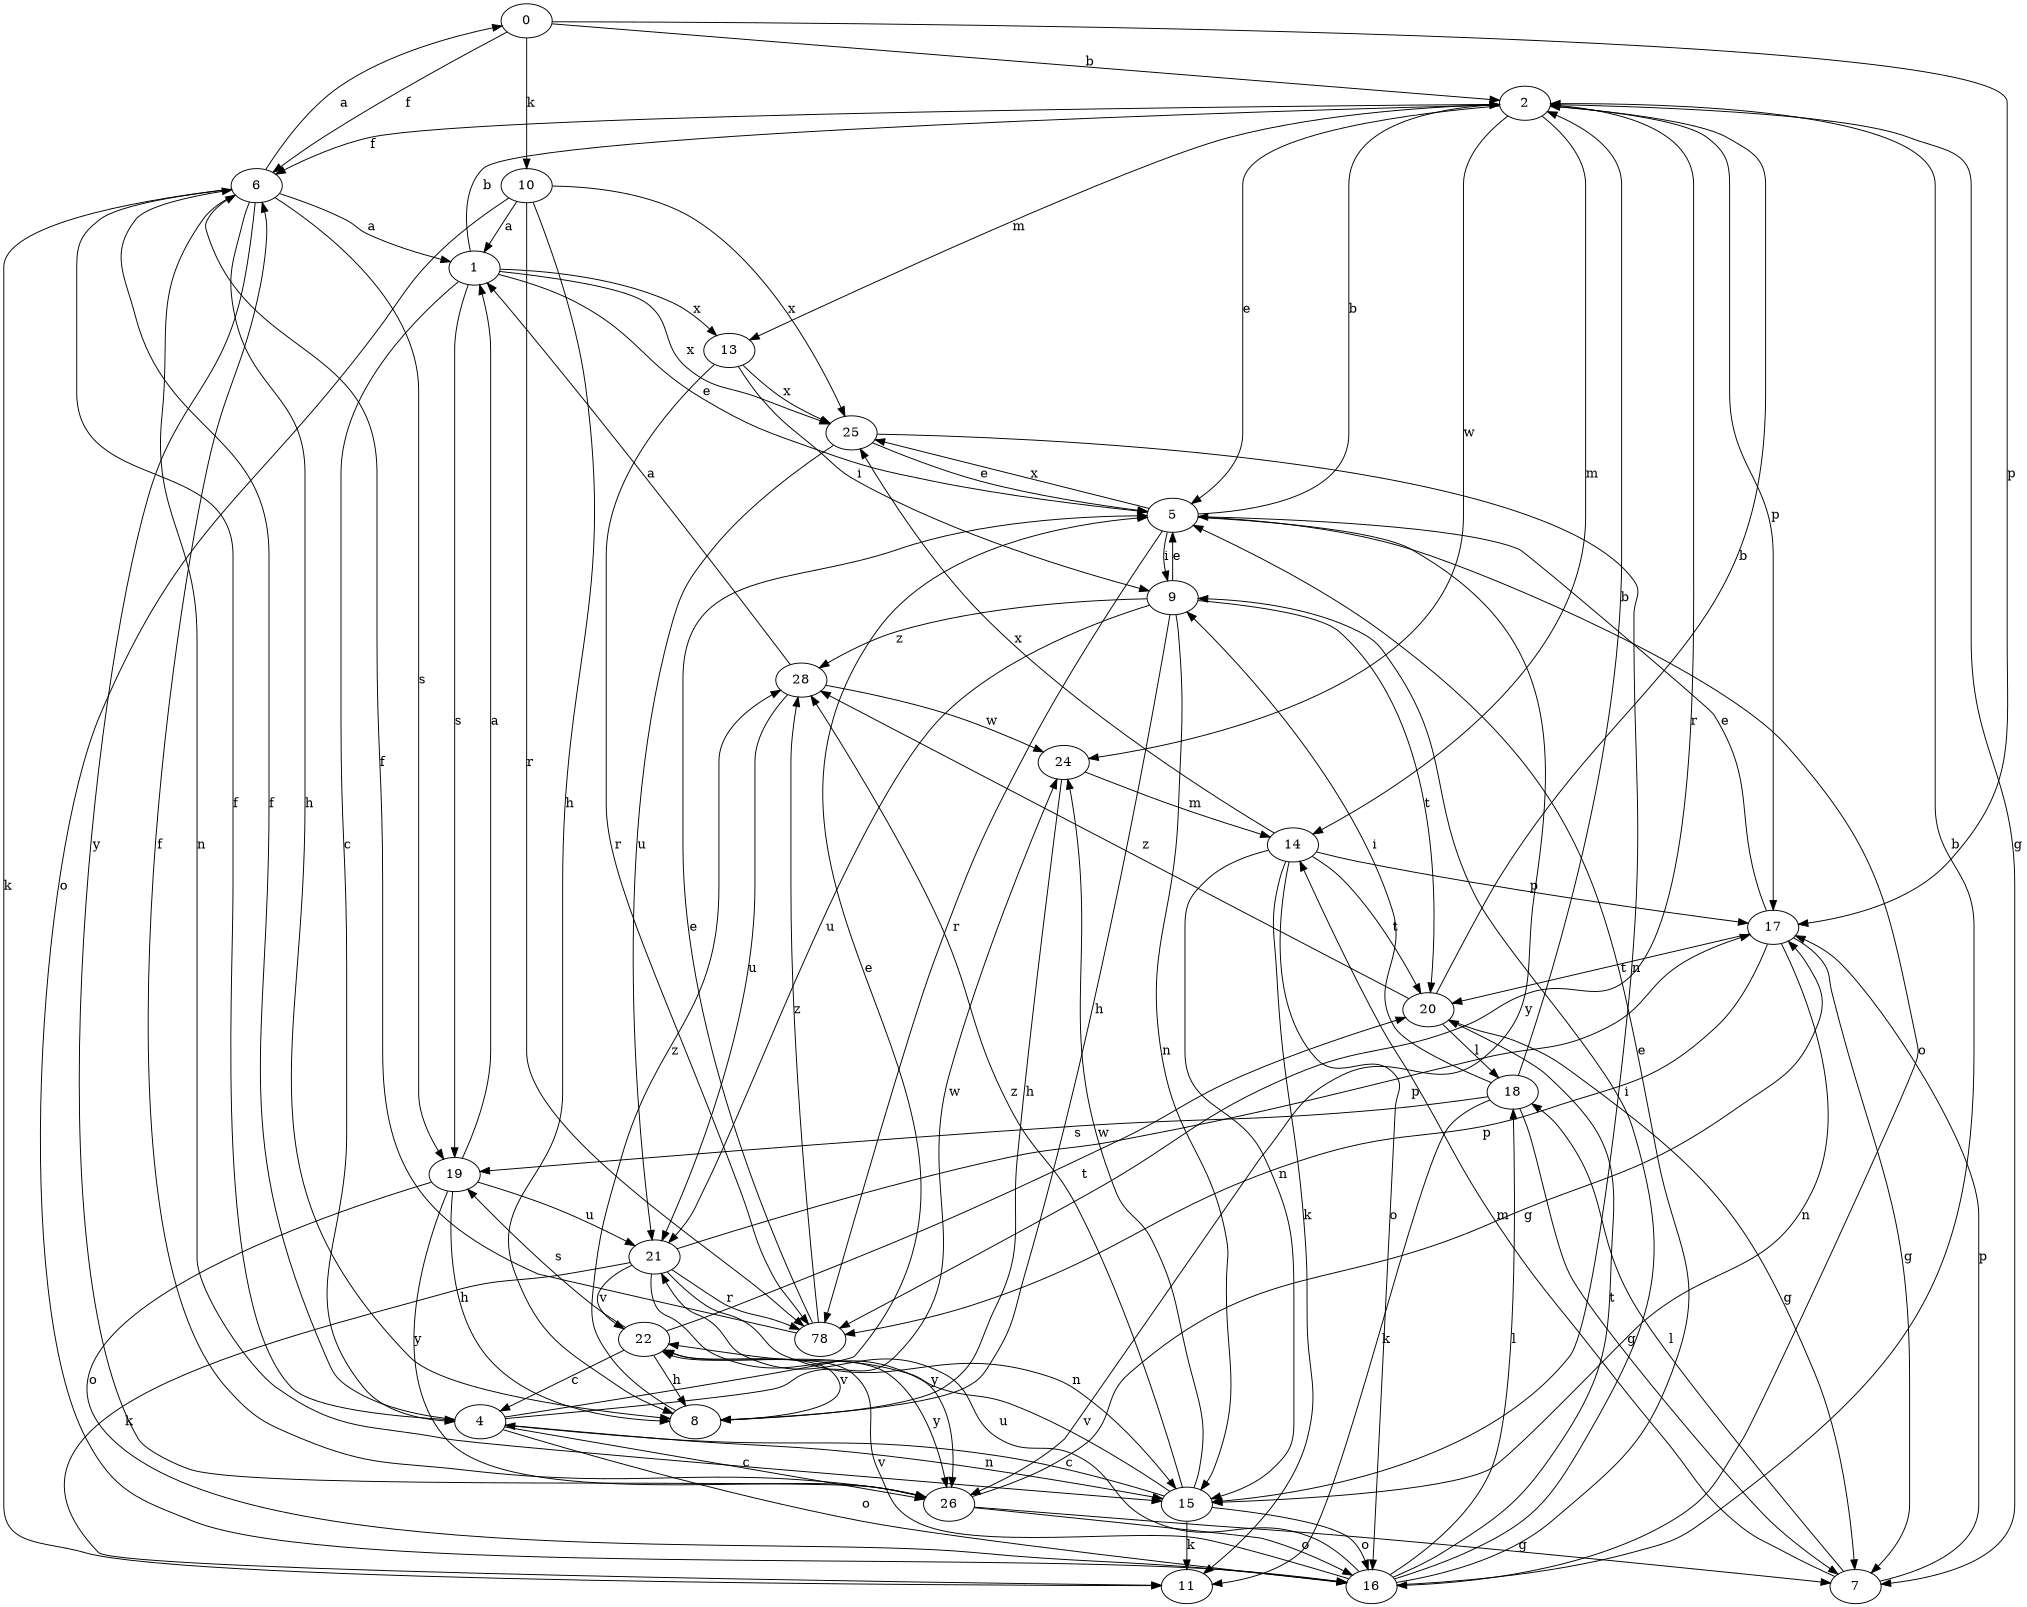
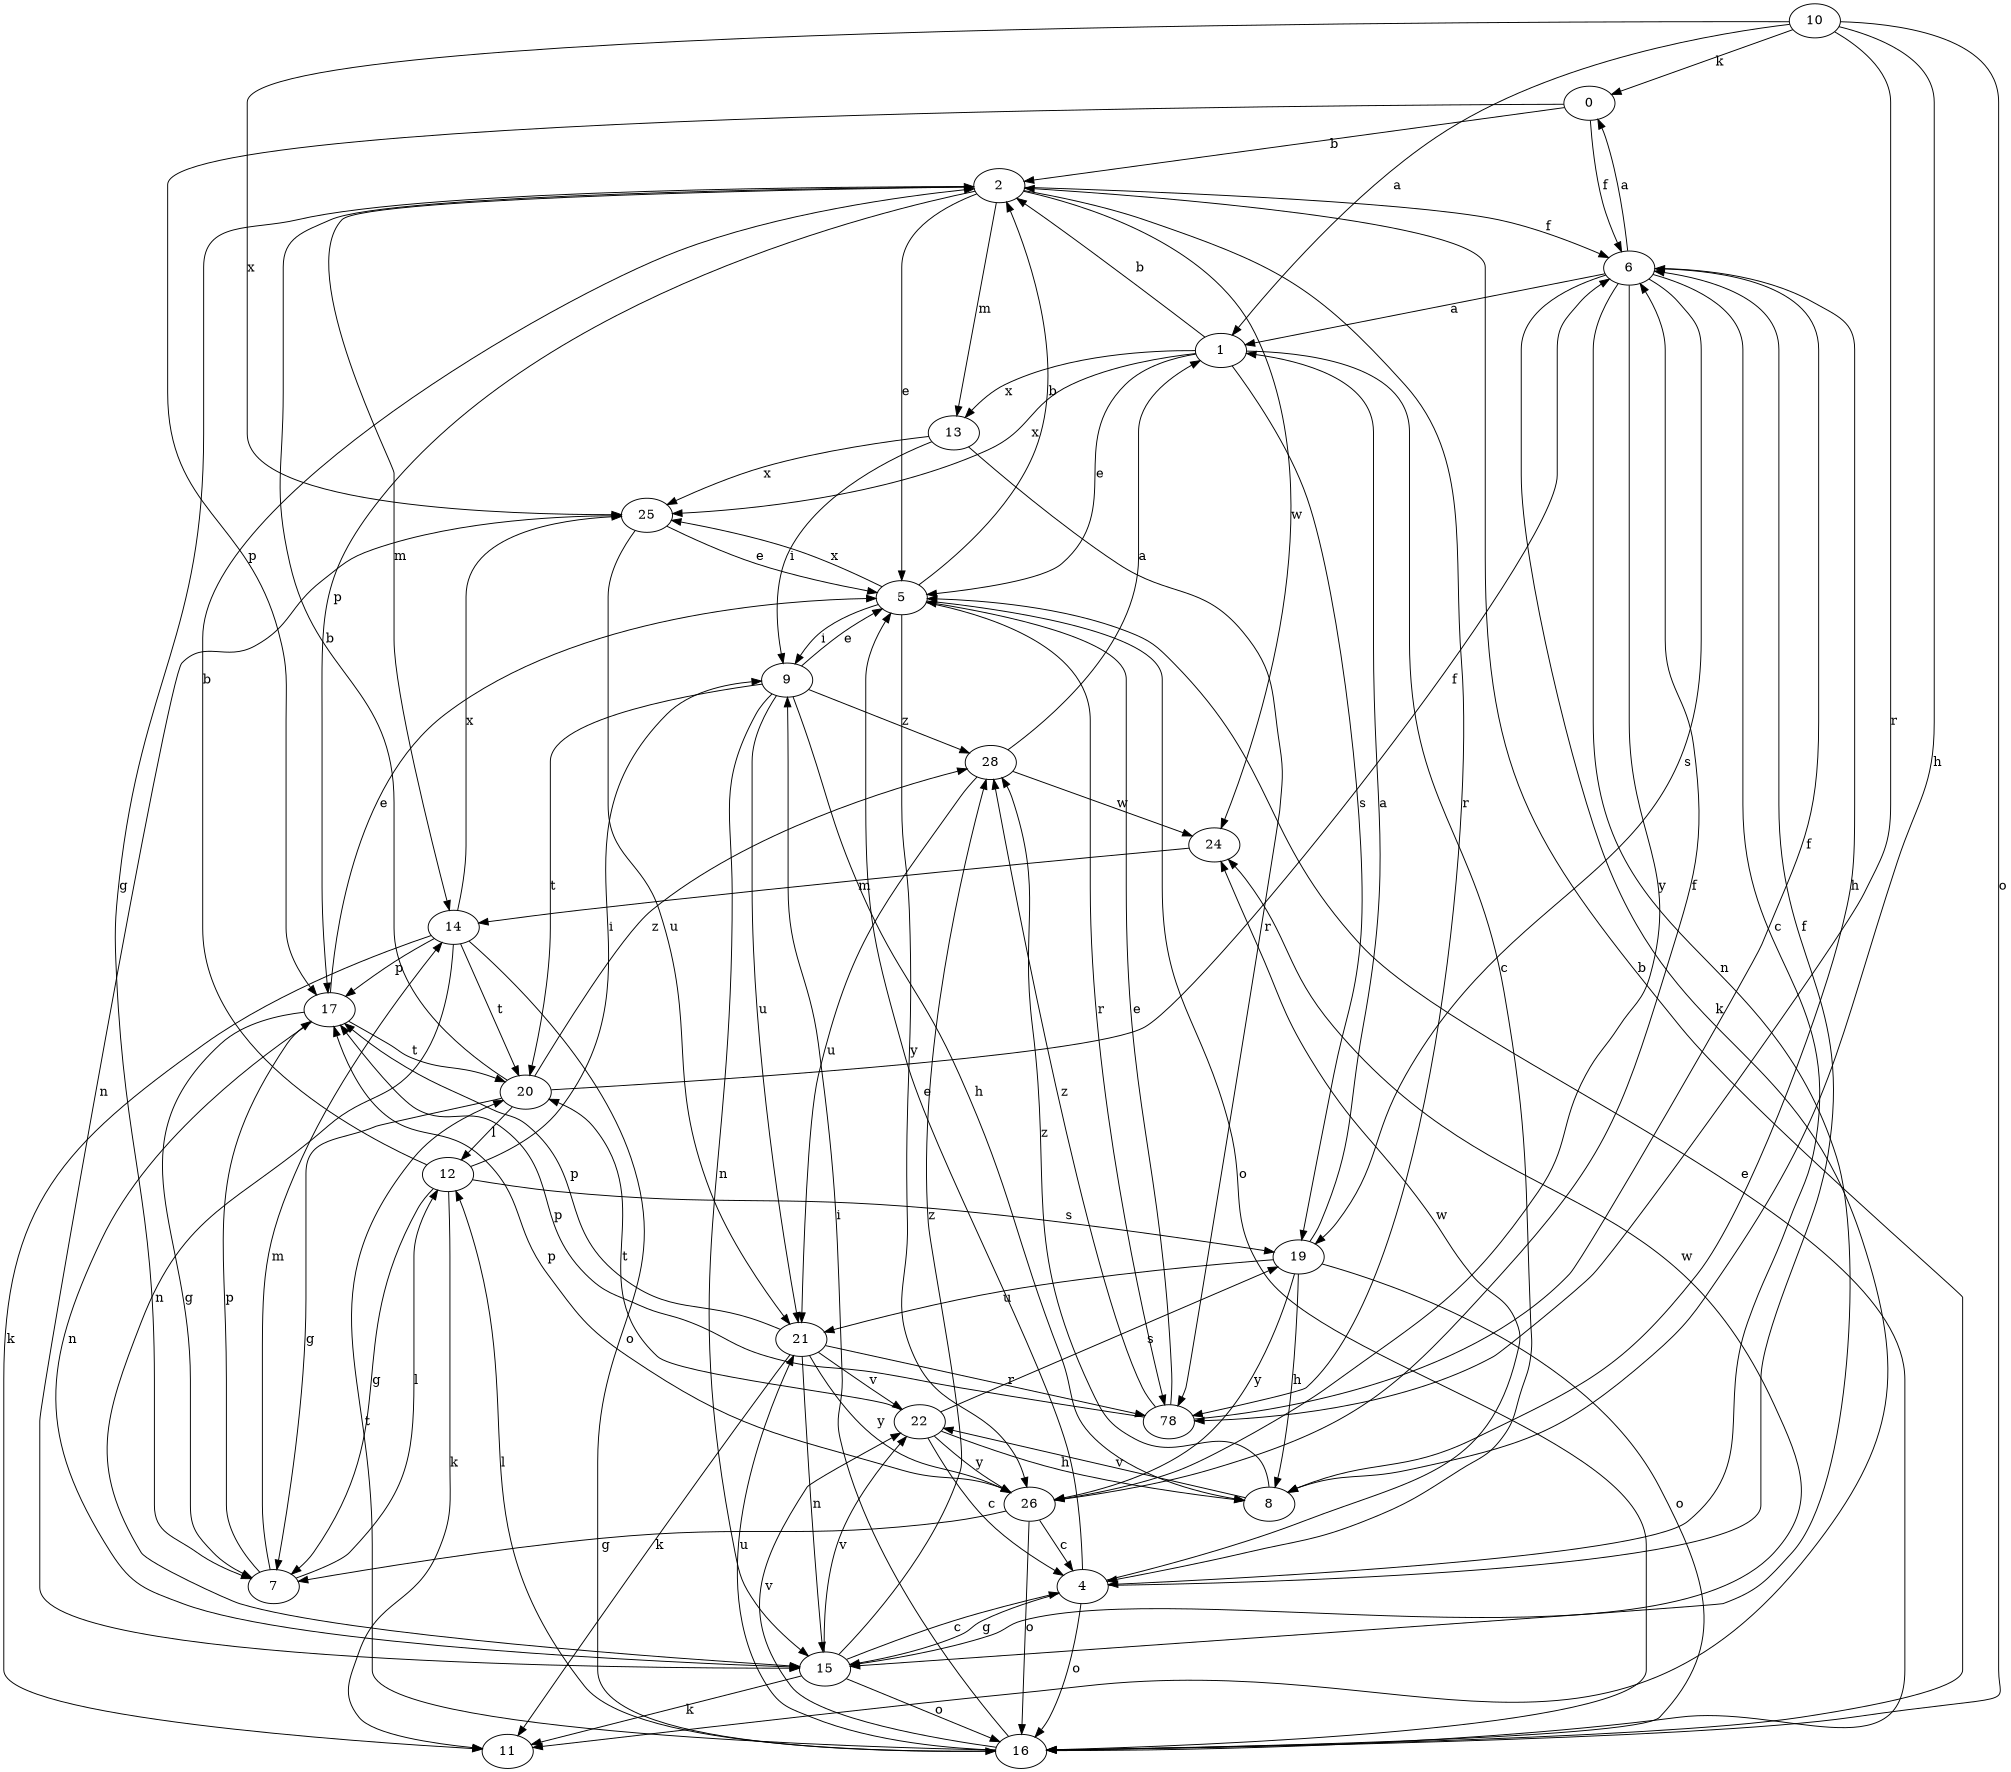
(527, 98) -> (1707, 60)
(236, 804) -> (1778, 927)
none -> (1226, 947)
(1513, 1092) -> (448, 1175)
(1330, 1152) -> (683, 1320)
(1015, 1201) -> none
(1529, 1216) -> (552, 1257)
(659, 1453) -> (1054, 1541)
(990, 1463) -> (987, 1628)
